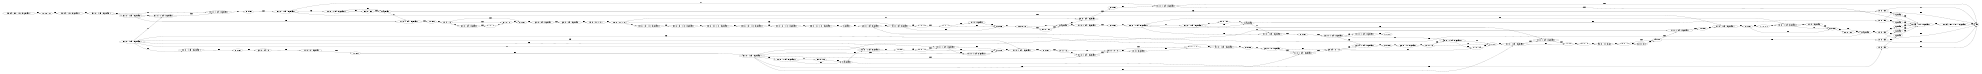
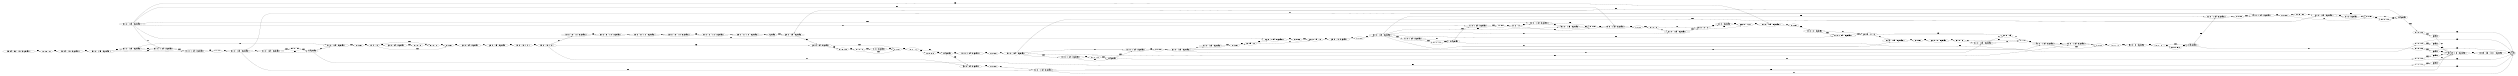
(1657, 40) -> (2192, 45)
none -> (1250, 44)
(1604, 44) -> (2137, 45)
